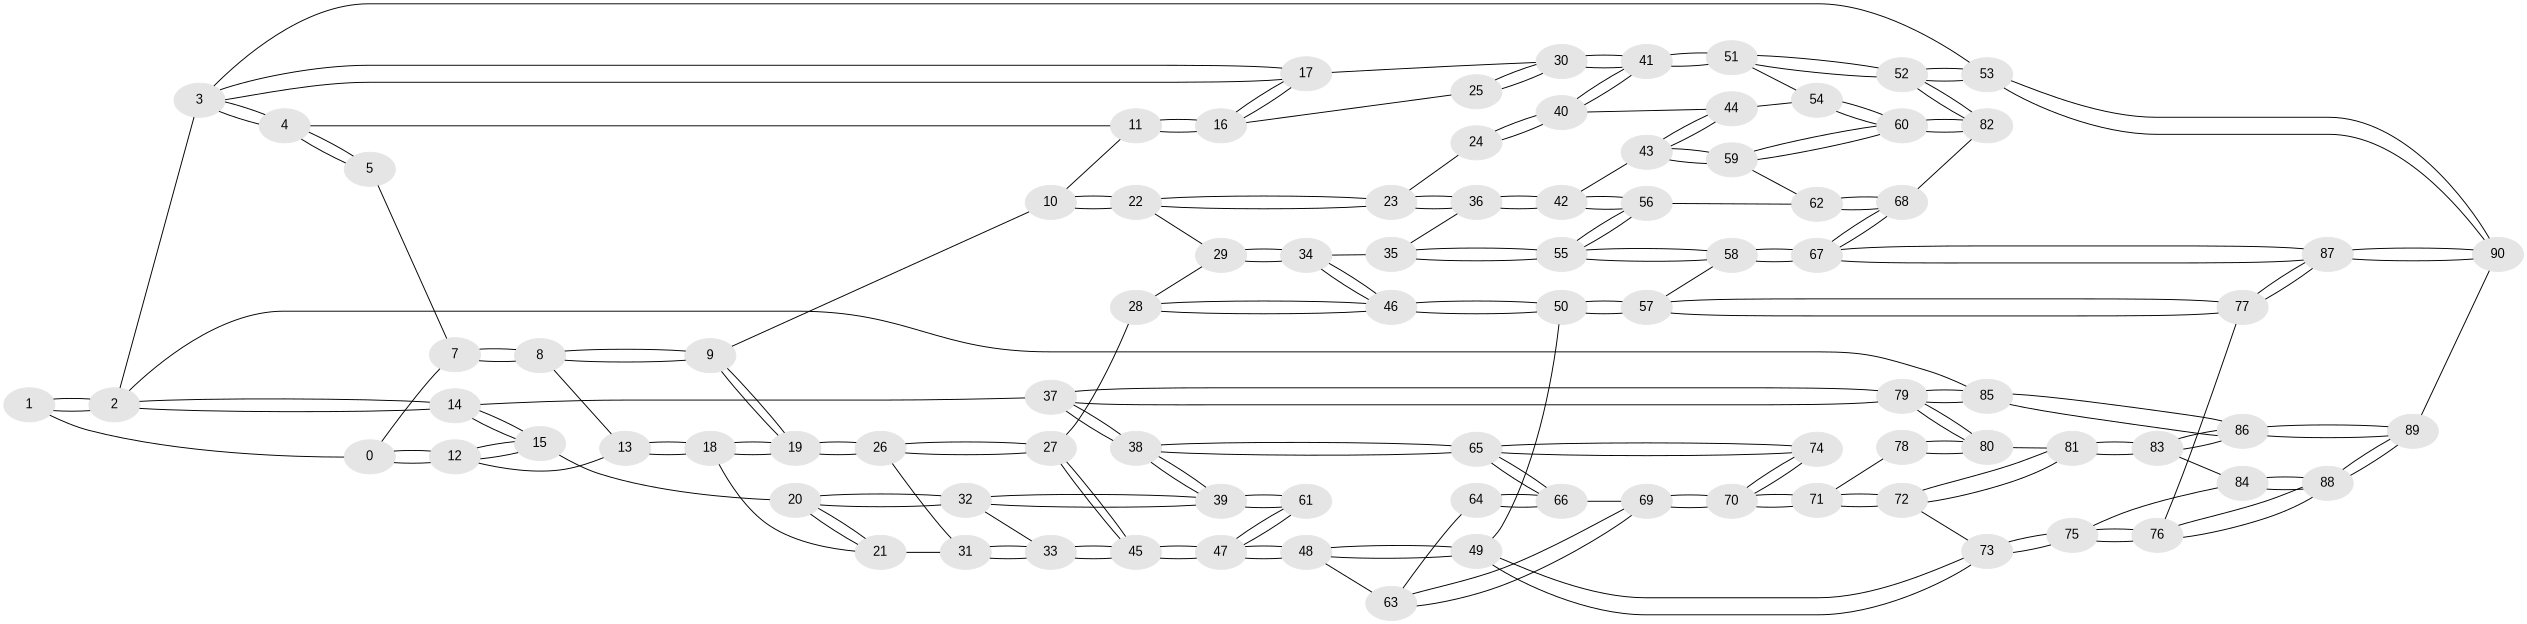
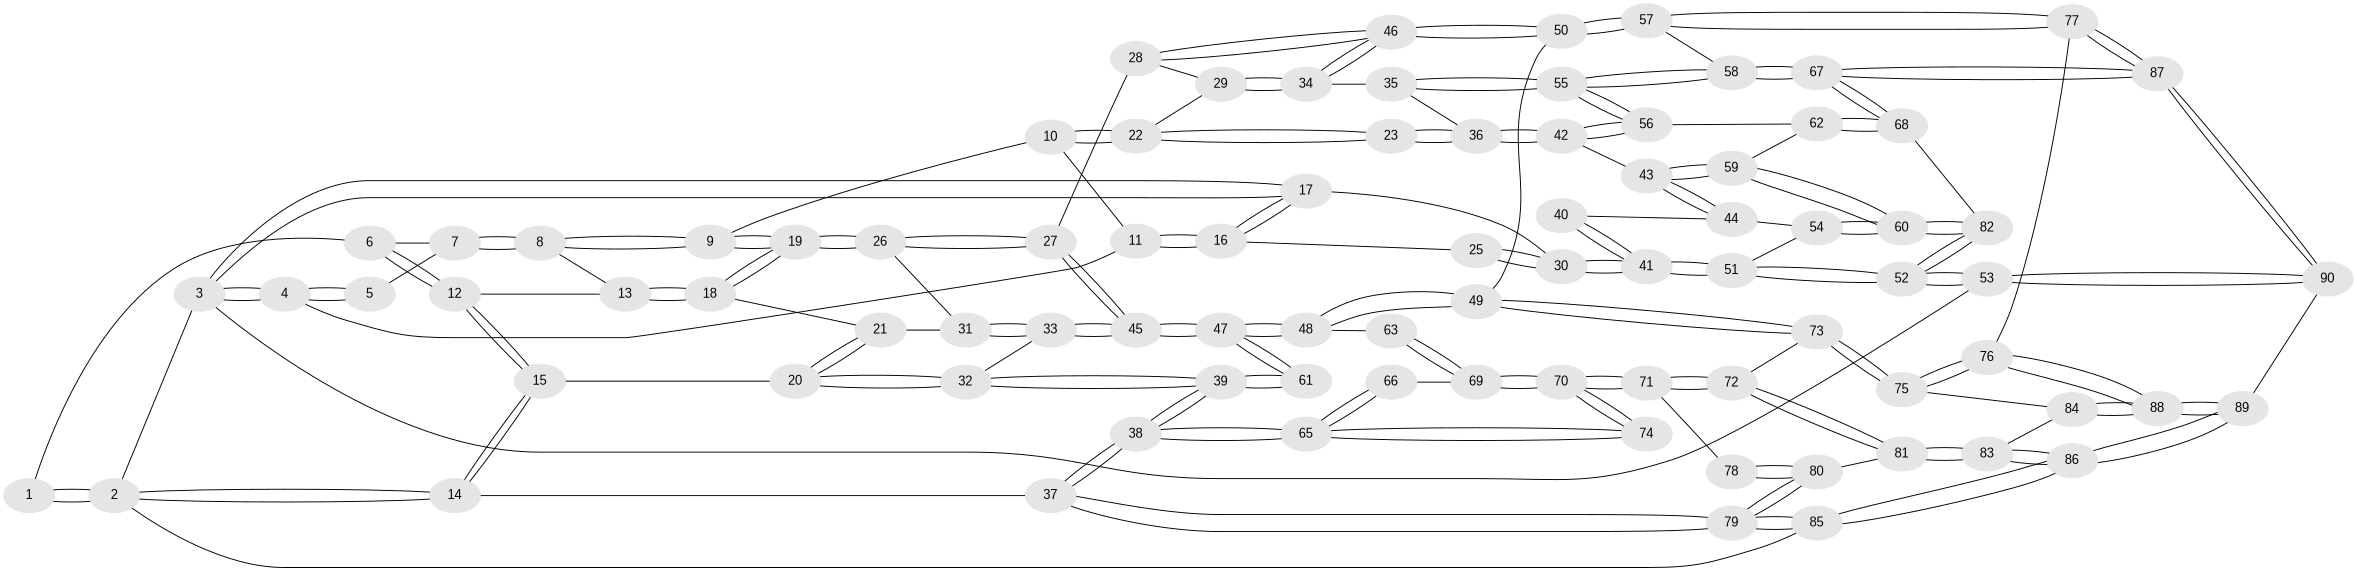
(1476, 143) -> none
(370, 457) -> (370, 243)
(1476, 500) -> none
